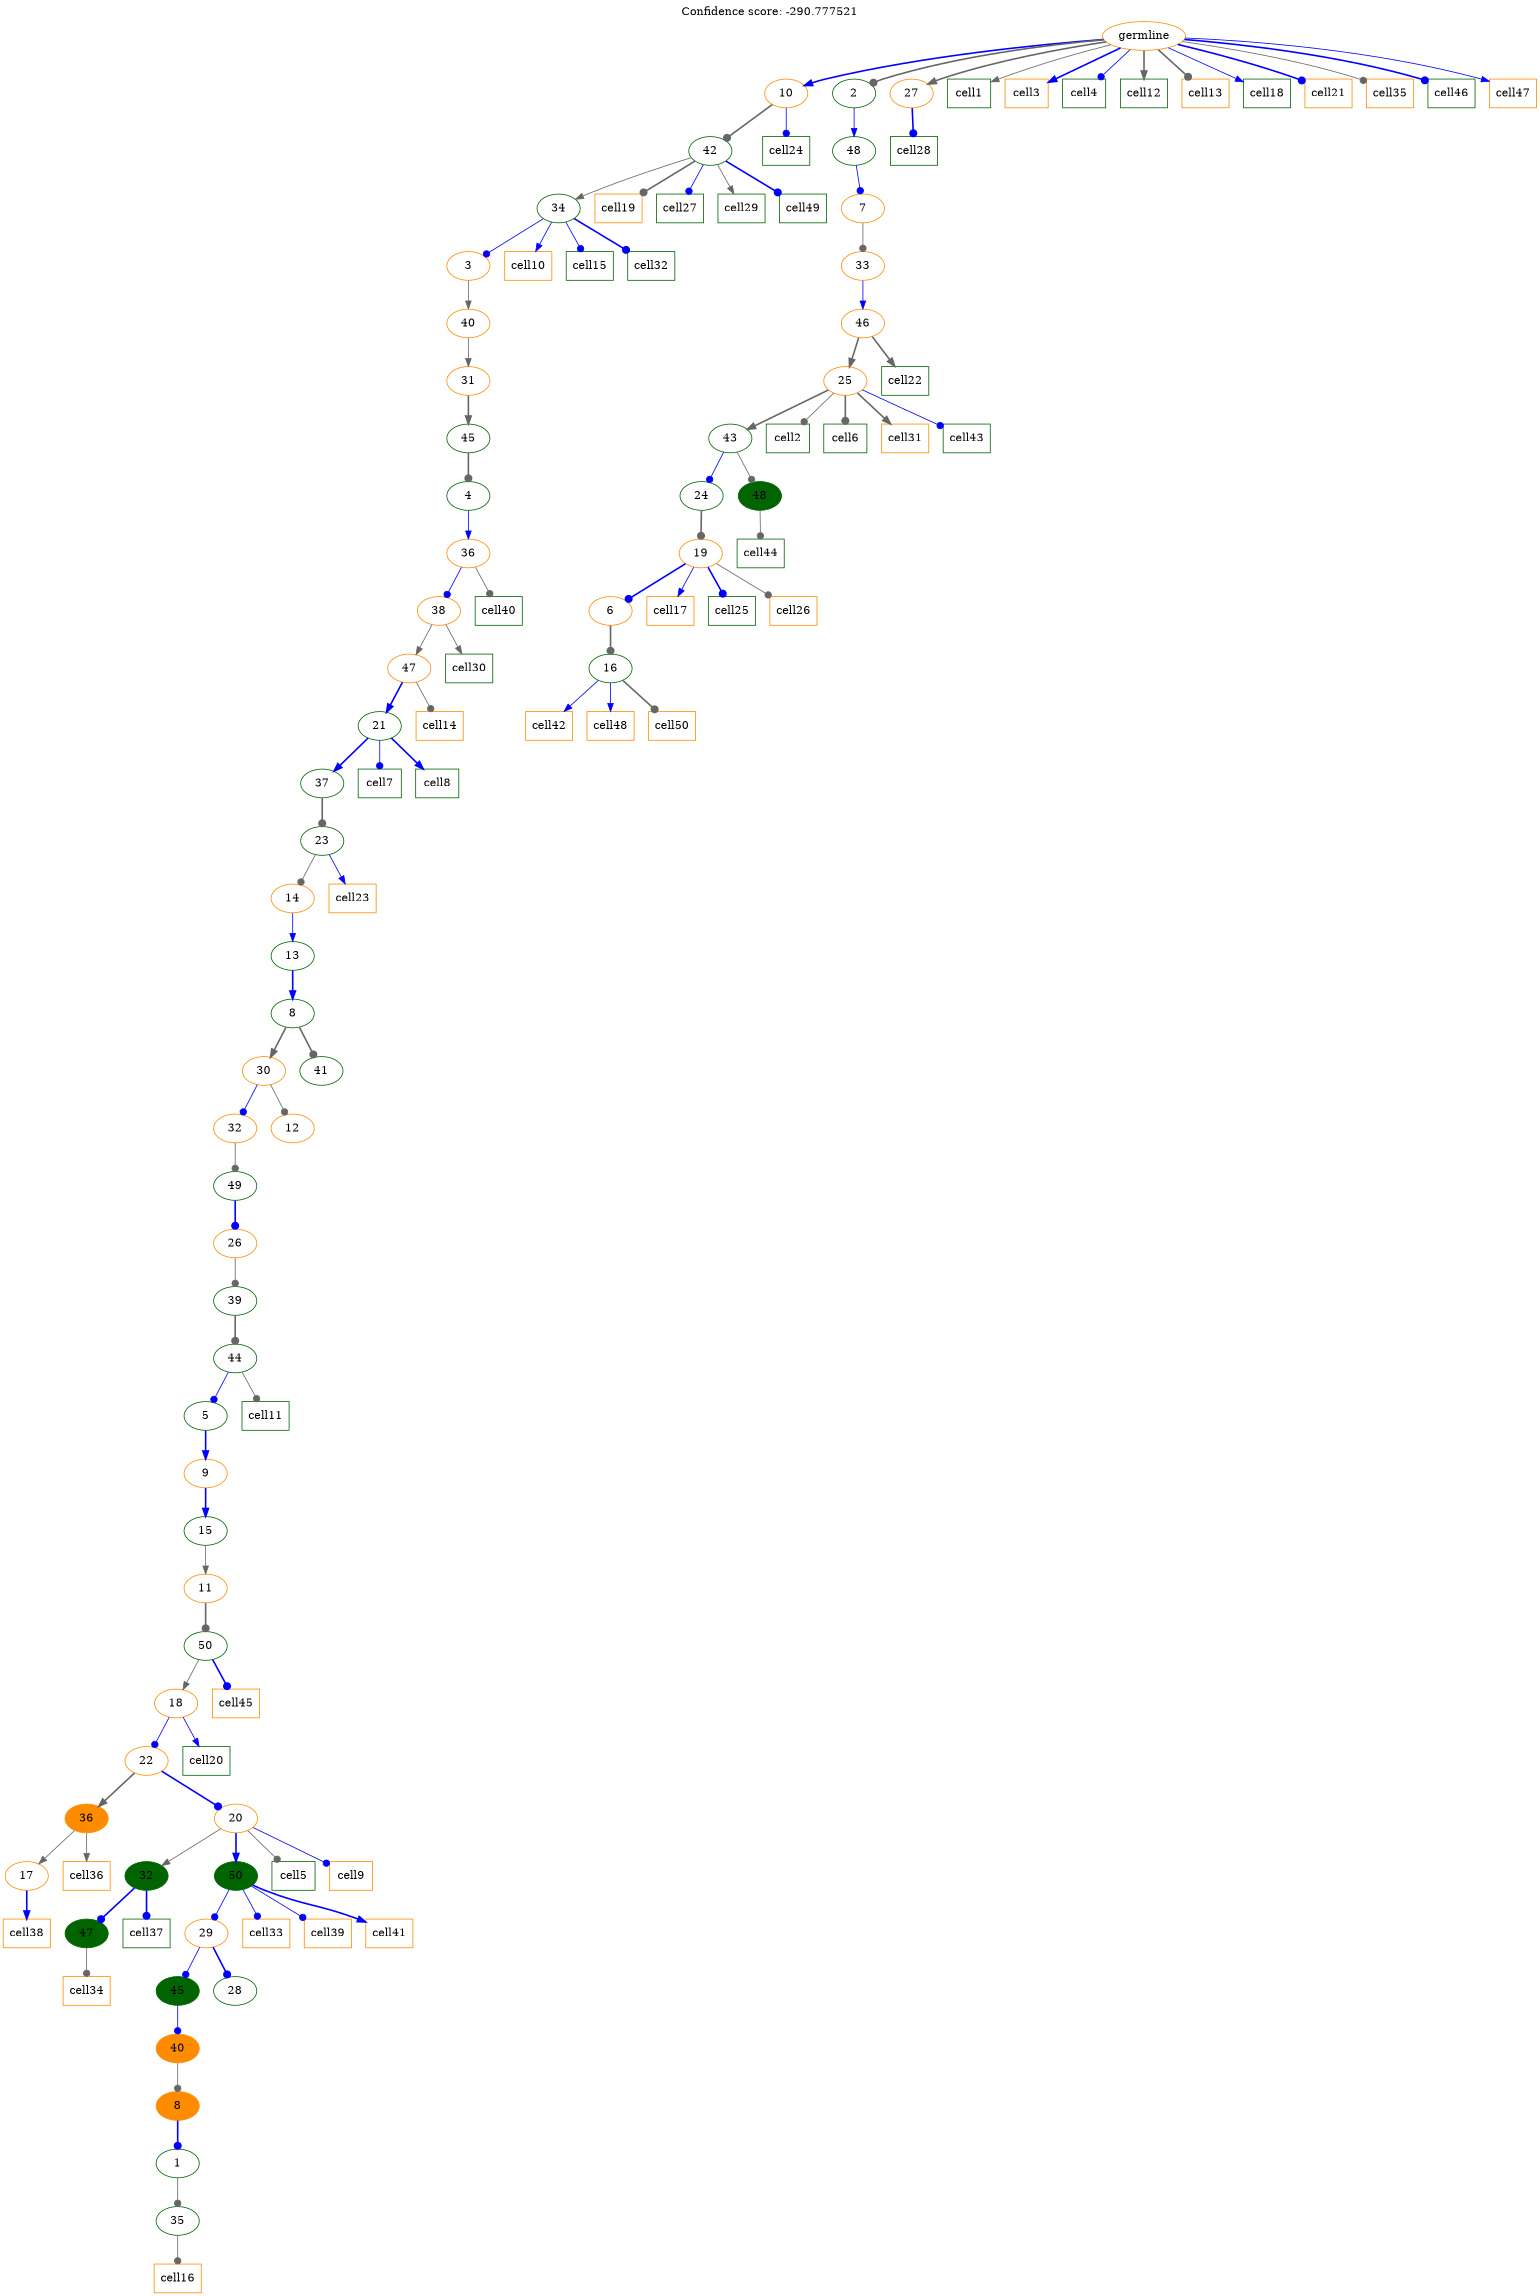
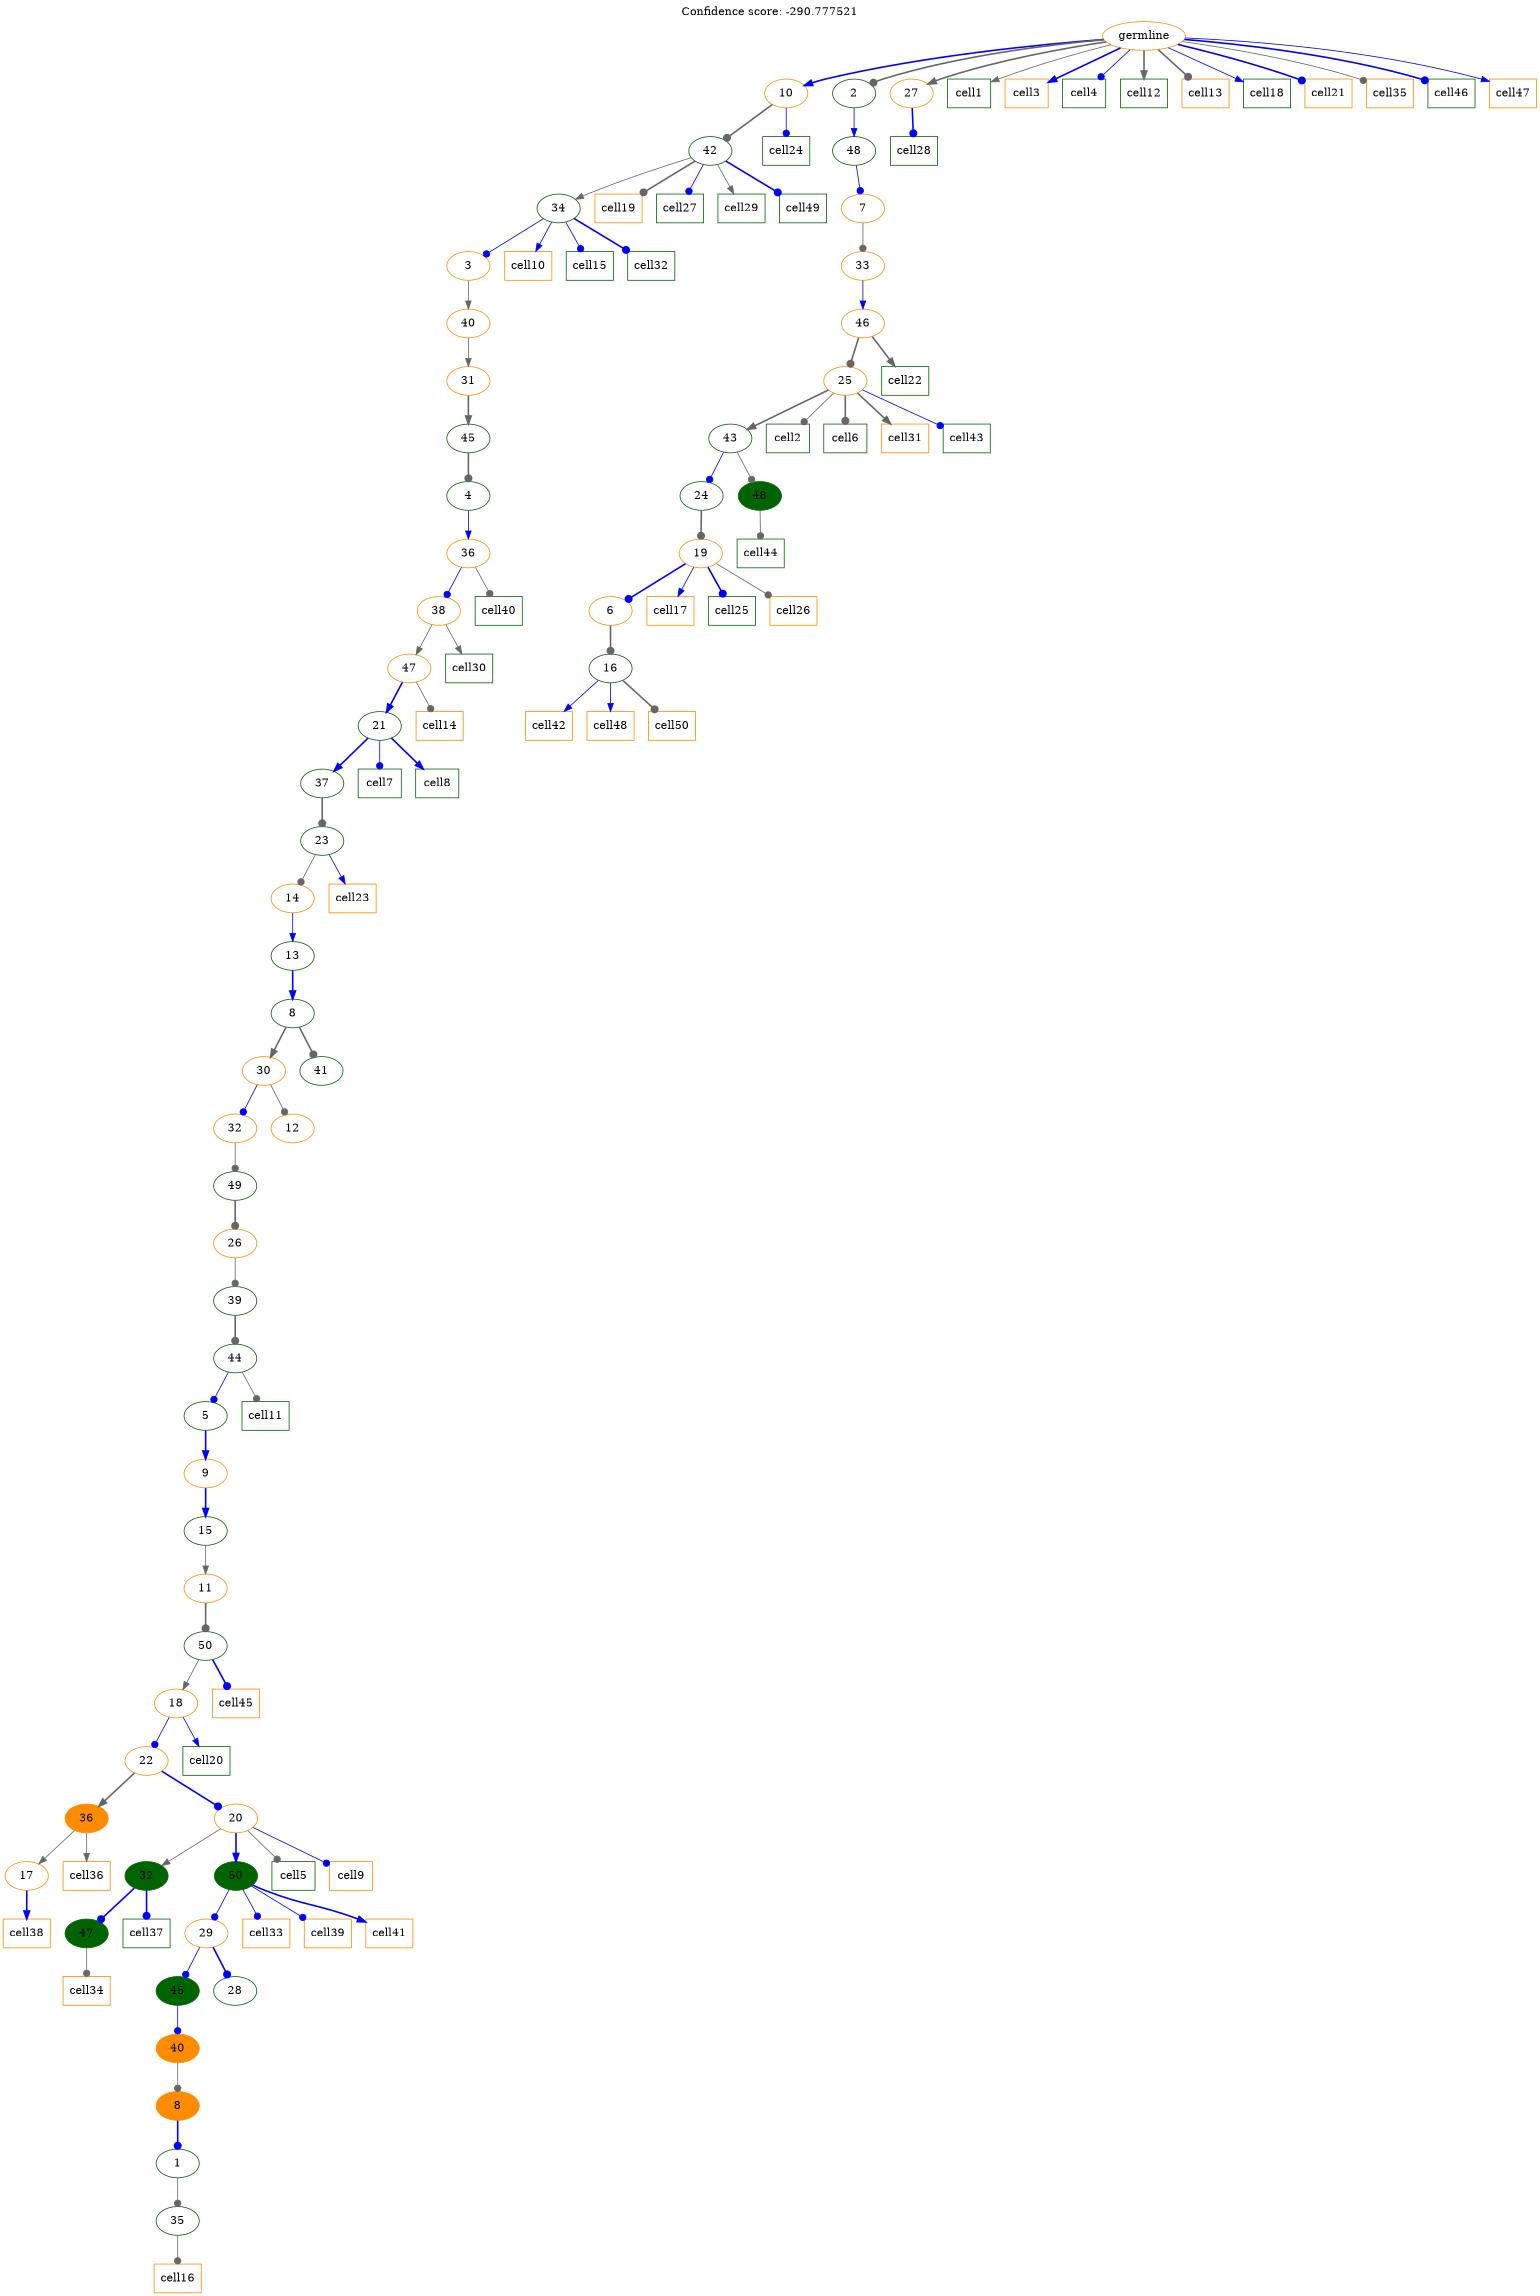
(855, 348) -> (855, 349)
(235, 1212) -> (235, 1212)
